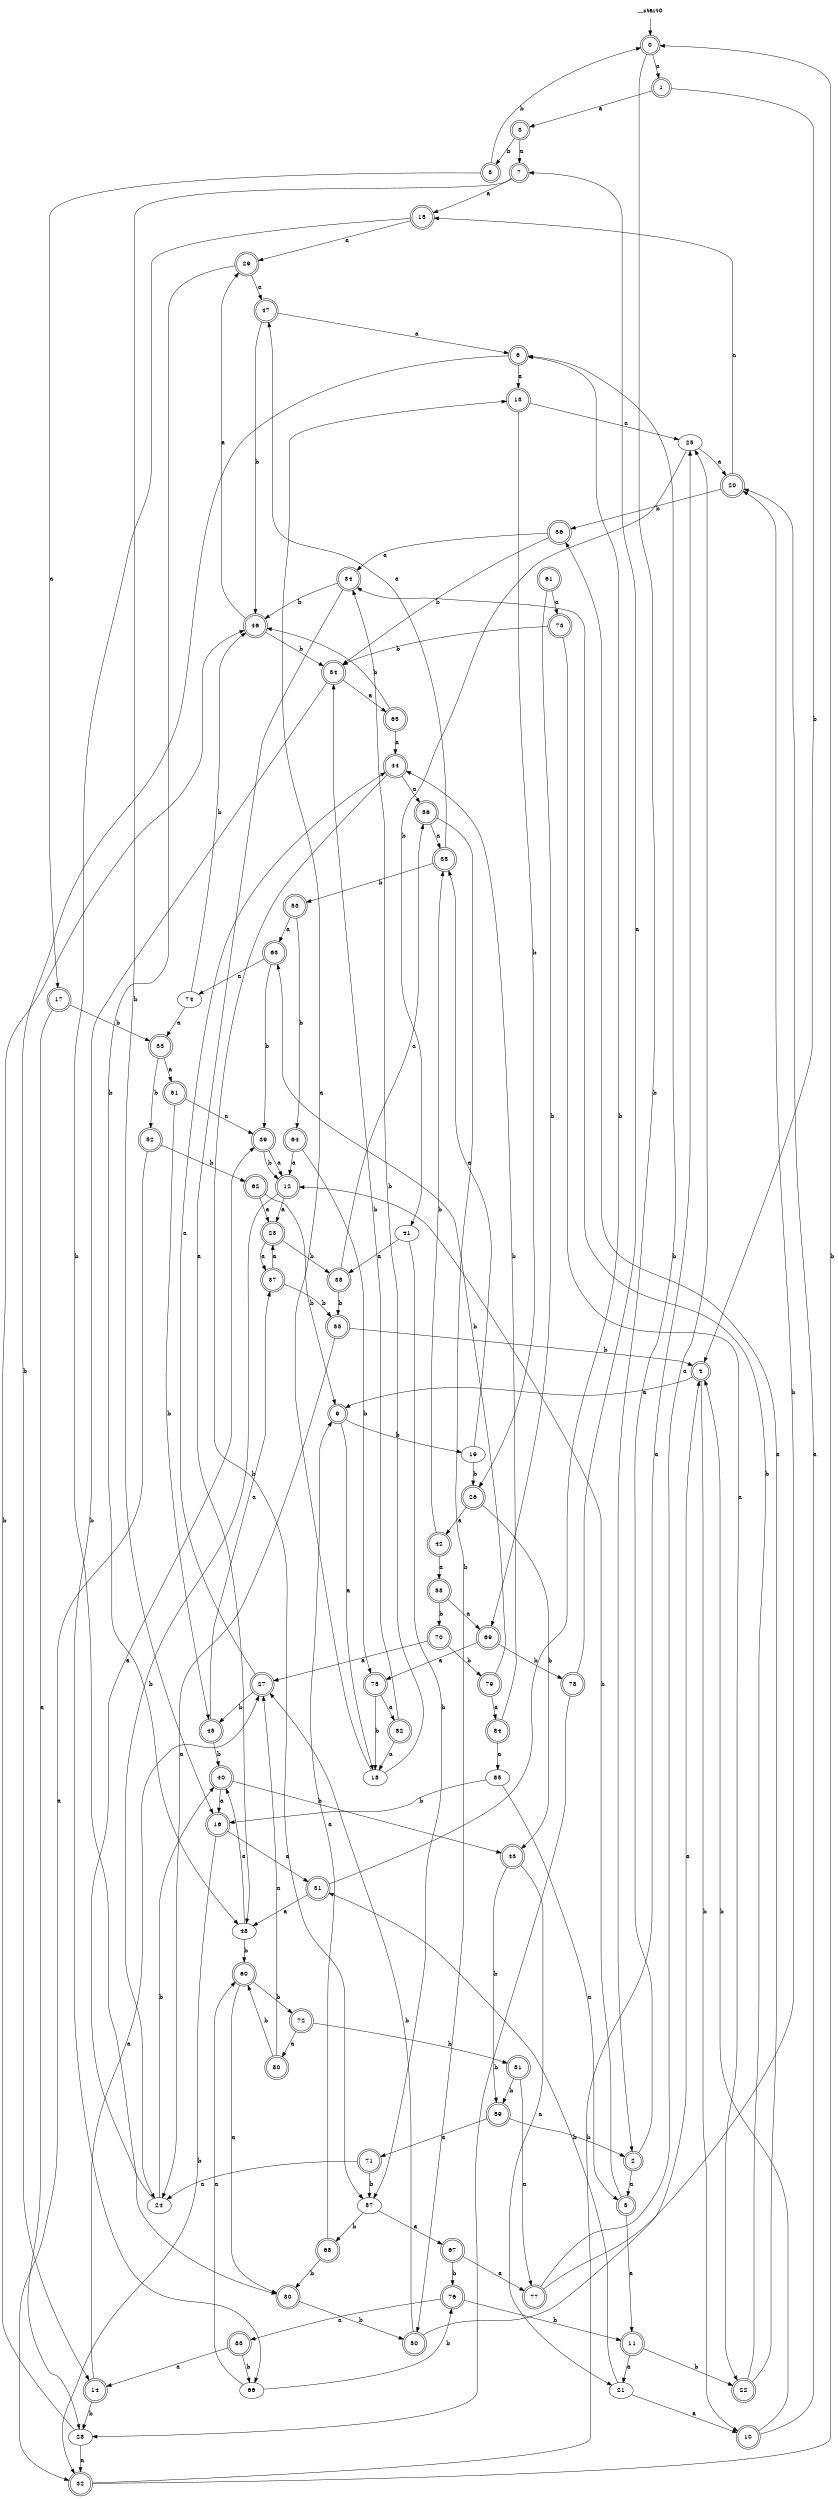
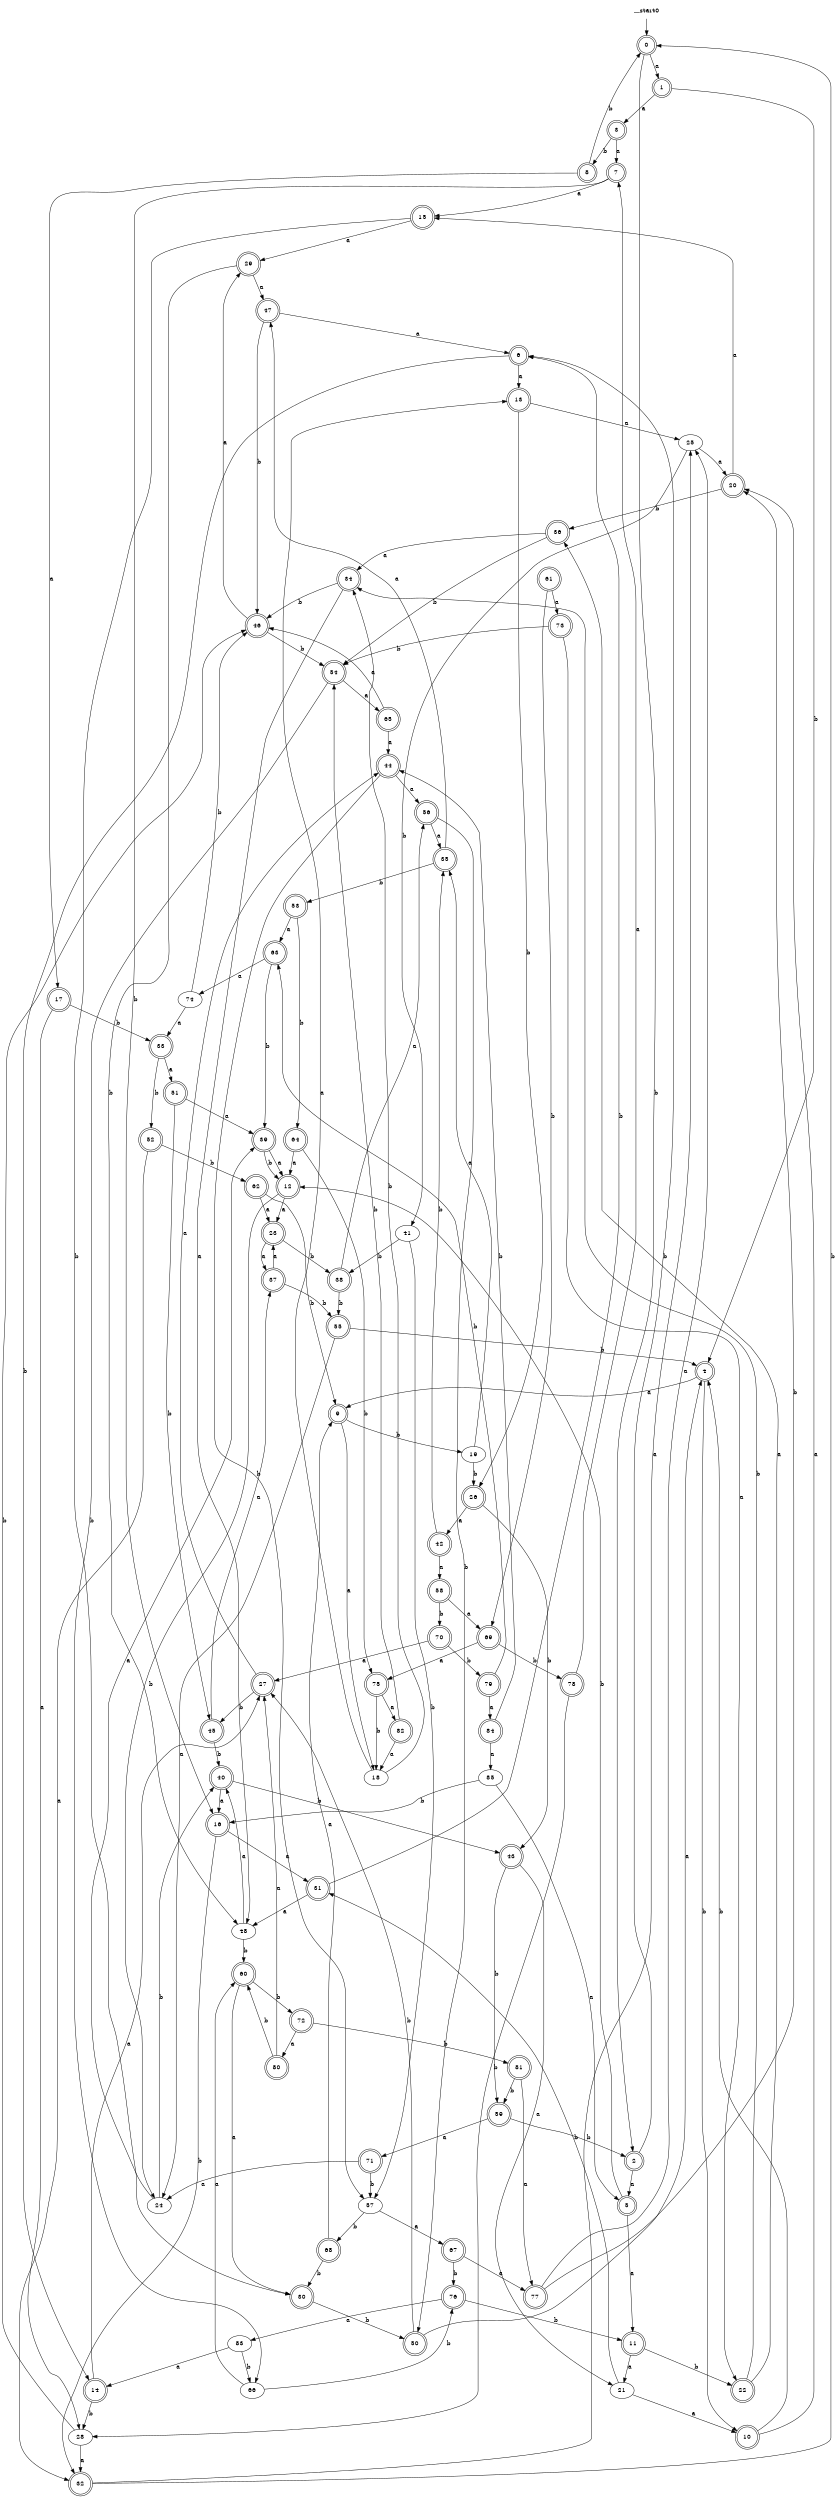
(376, 672) -> (373, 672)
(379, 1257) -> (380, 1257)
(239, 2344) -> (240, 2344)
